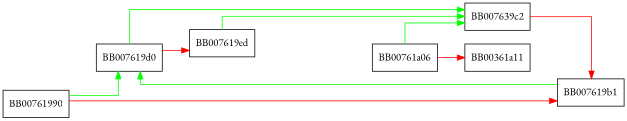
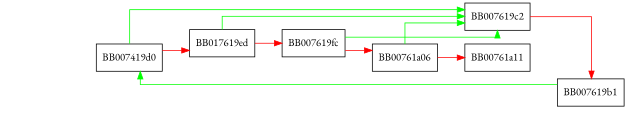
(497, 17) -> (497, 17)
(222, 43) -> (222, 43)
none -> (314, 43)
(129, 58) -> (129, 58)
(497, 58) -> (497, 58)
(36, 104) -> none
